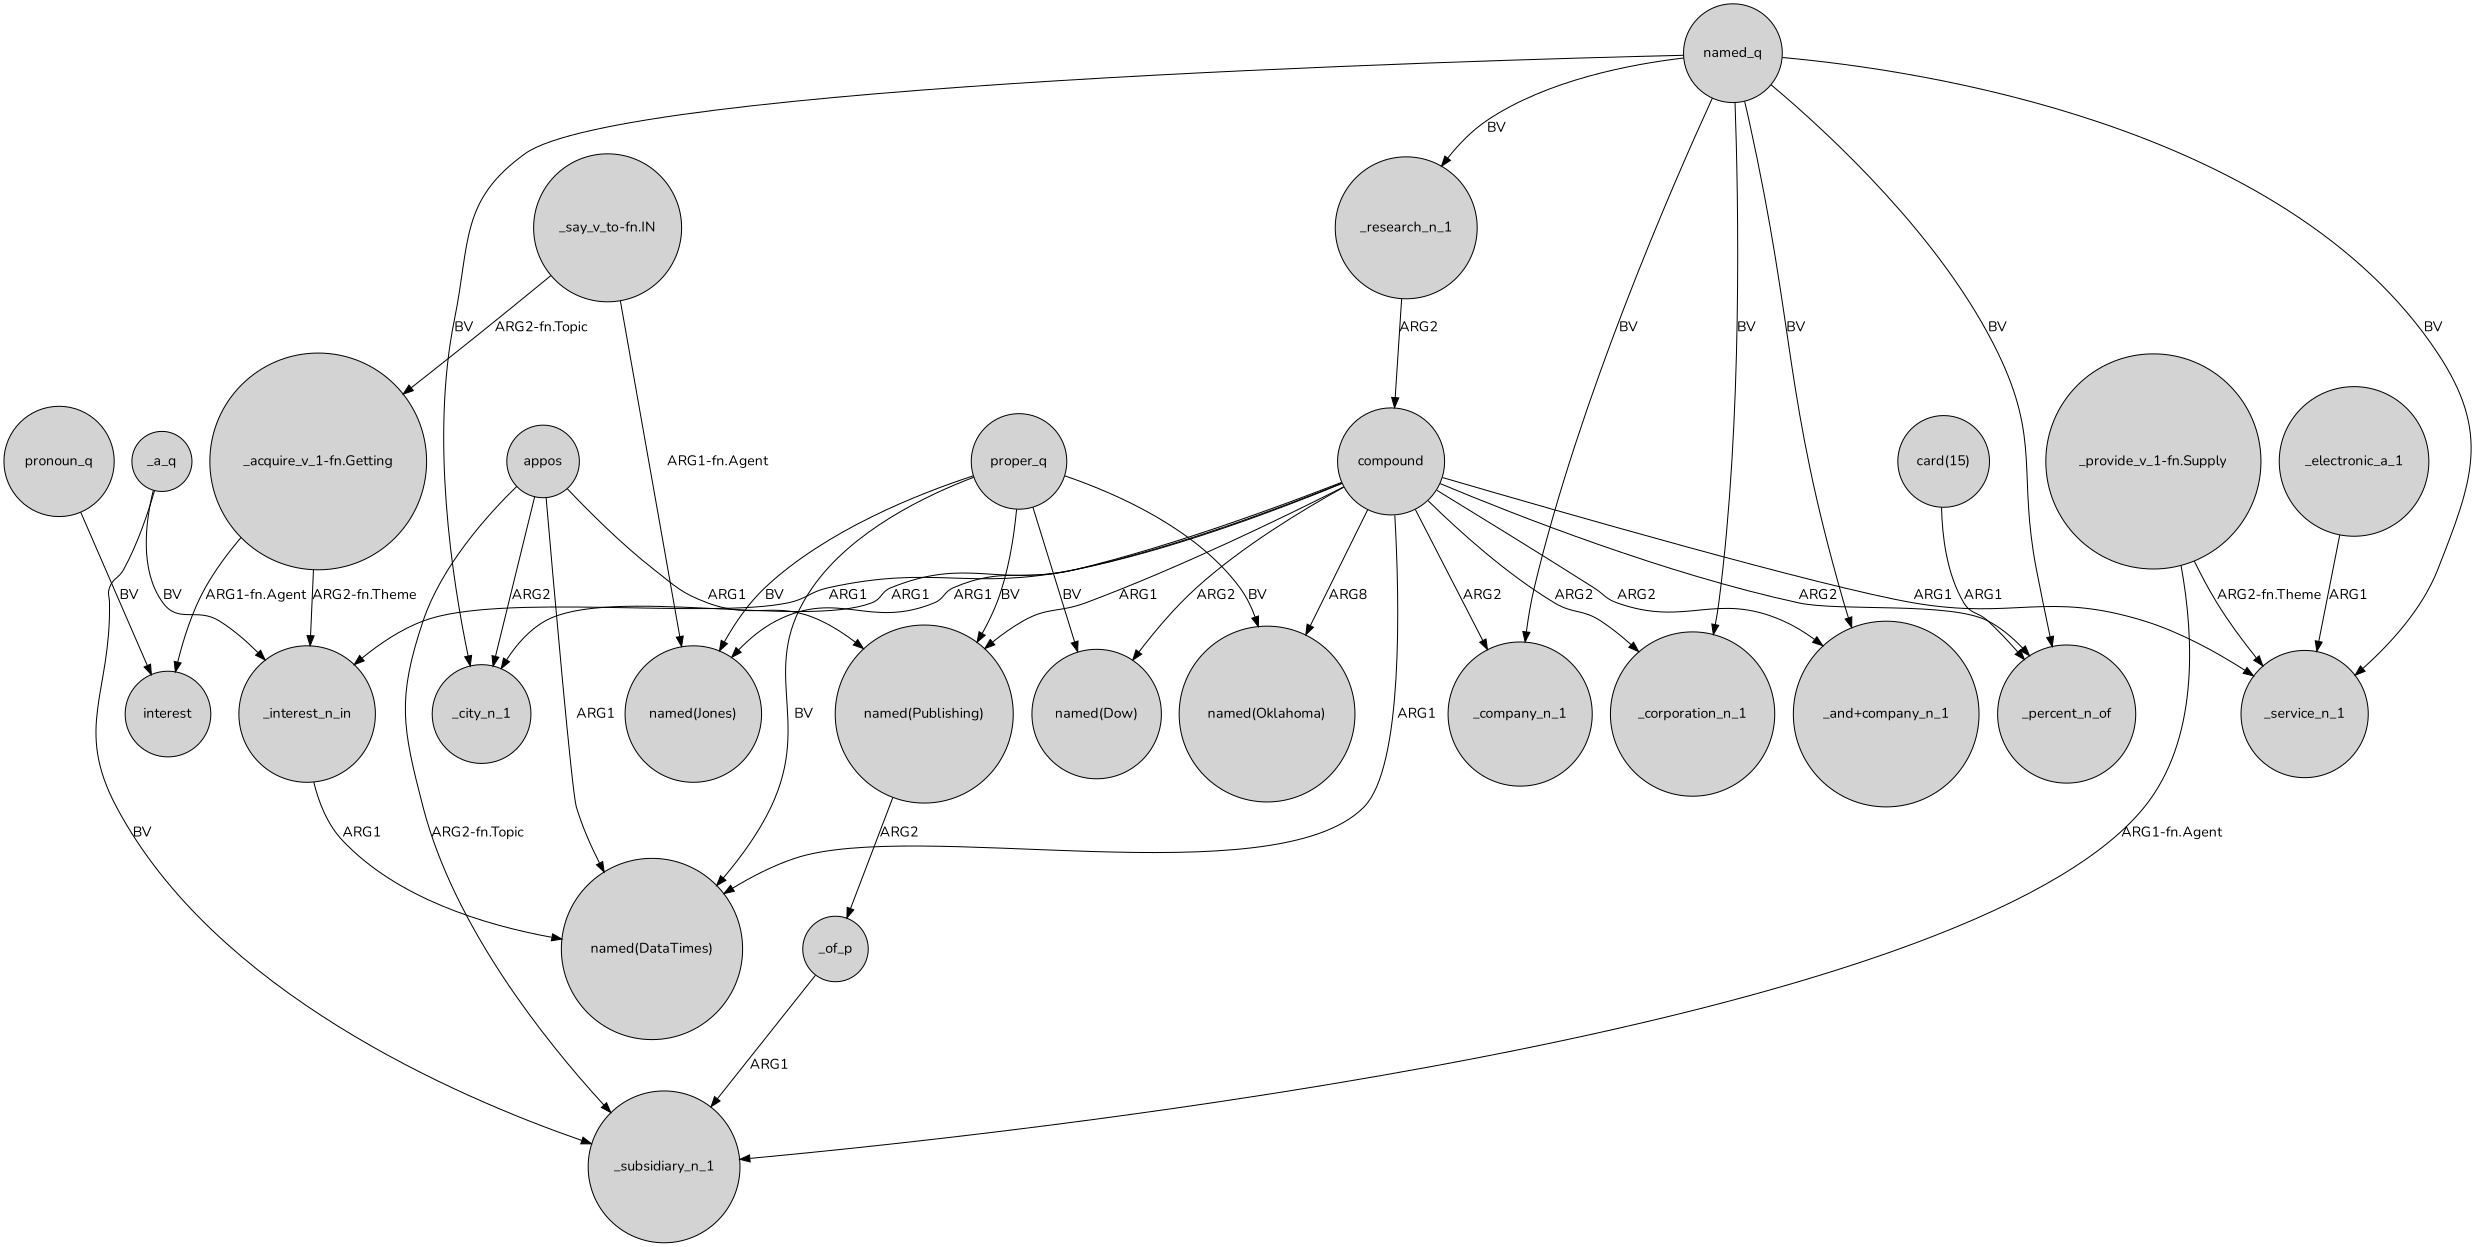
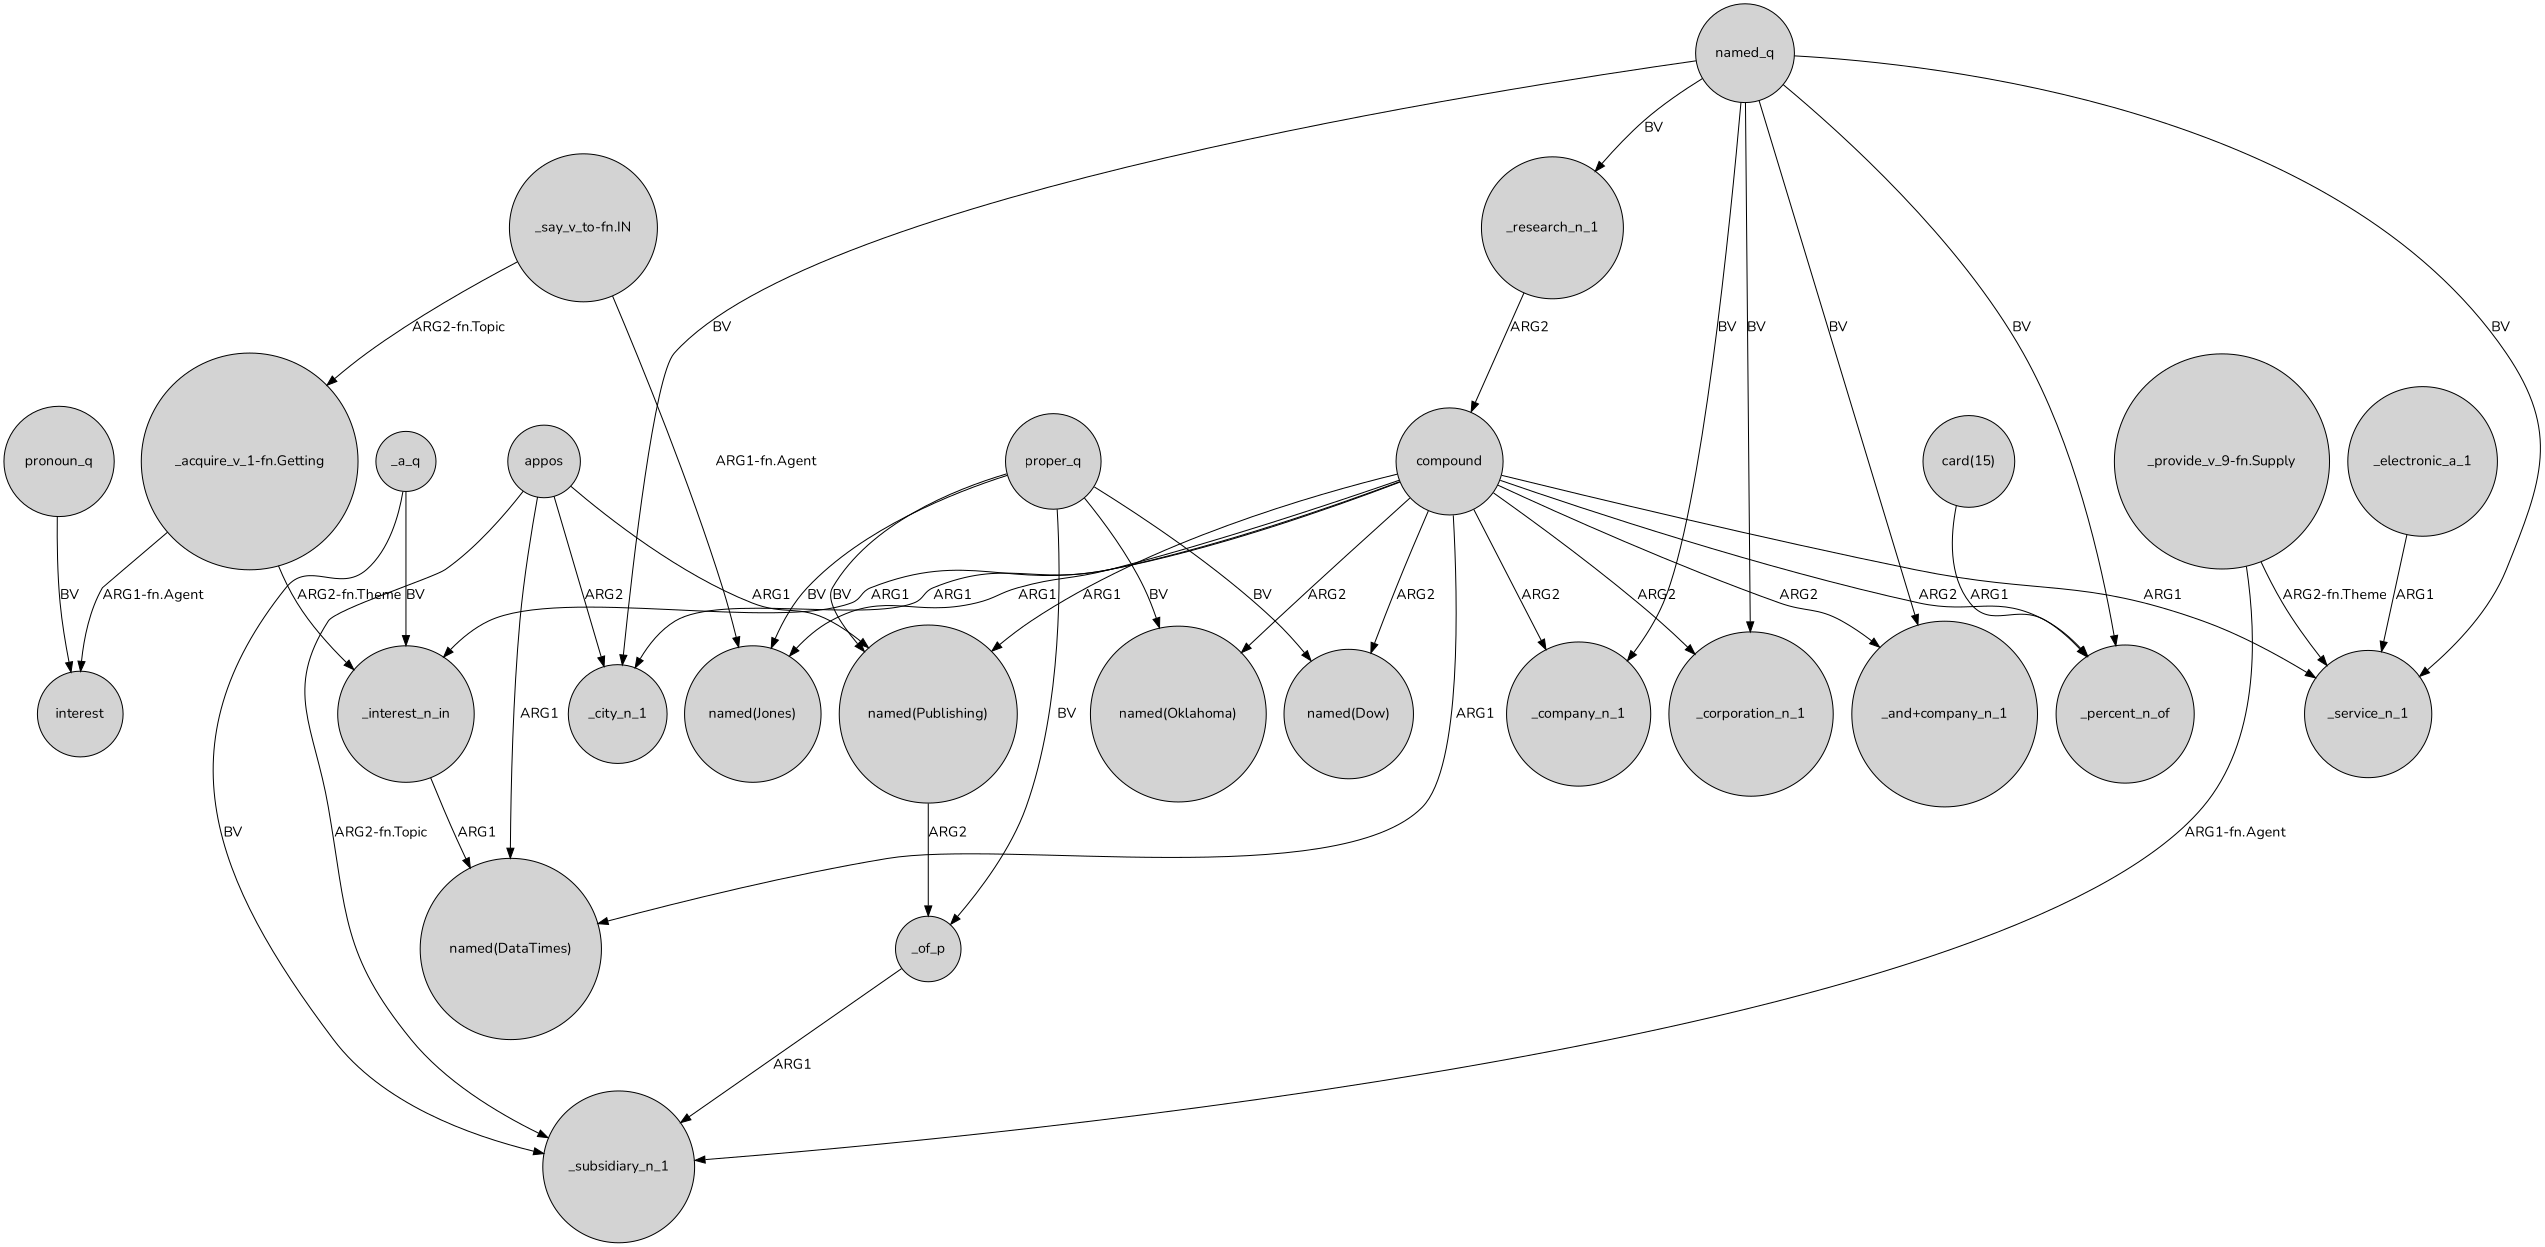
(2153, 461) -> (2222, 461)
(1348, 595) -> (1327, 595)
(789, 640) -> (1047, 724)
